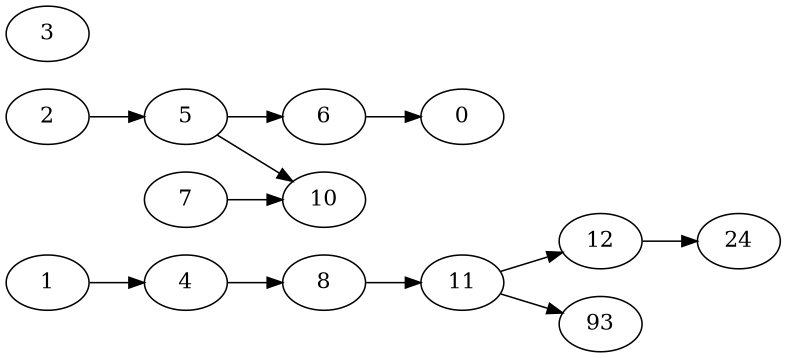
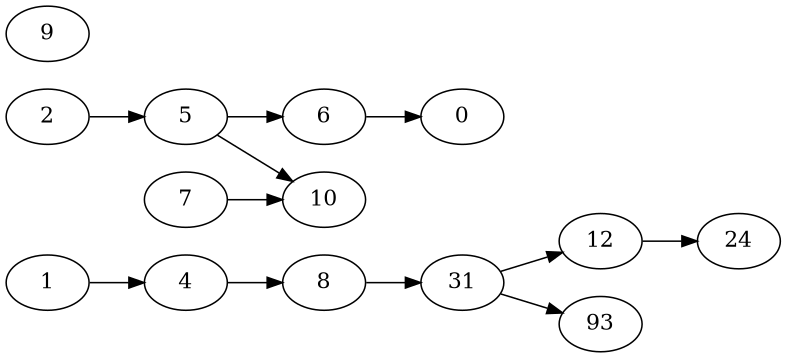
(48, 34) -> (48, 34)
(462, 283) -> (462, 283)
